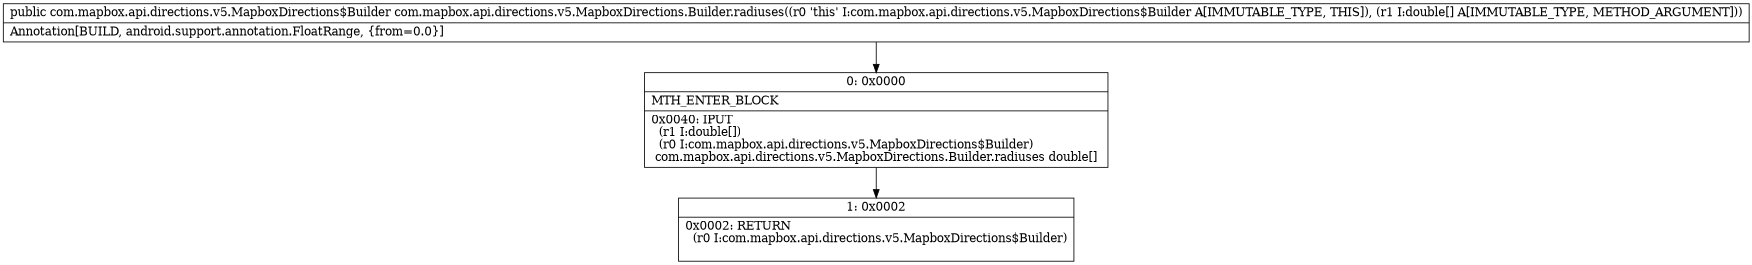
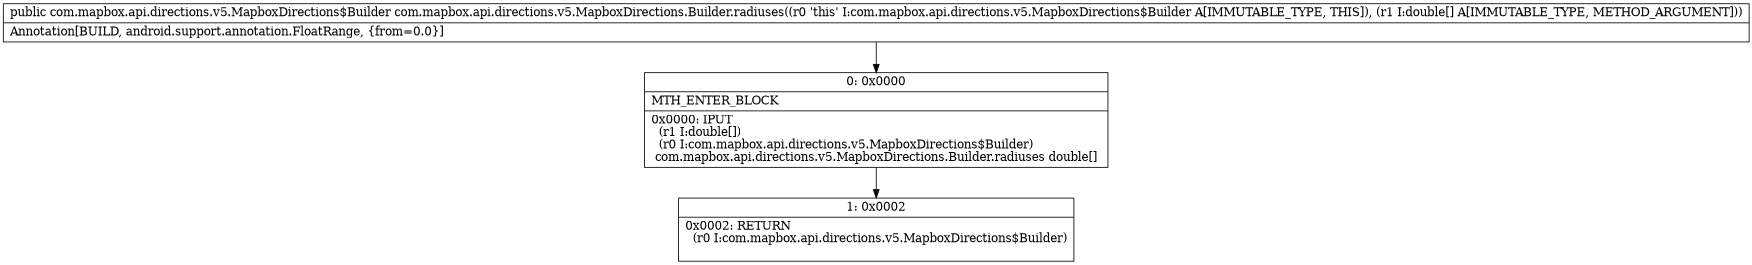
(696, 120) -> (696, 120)
